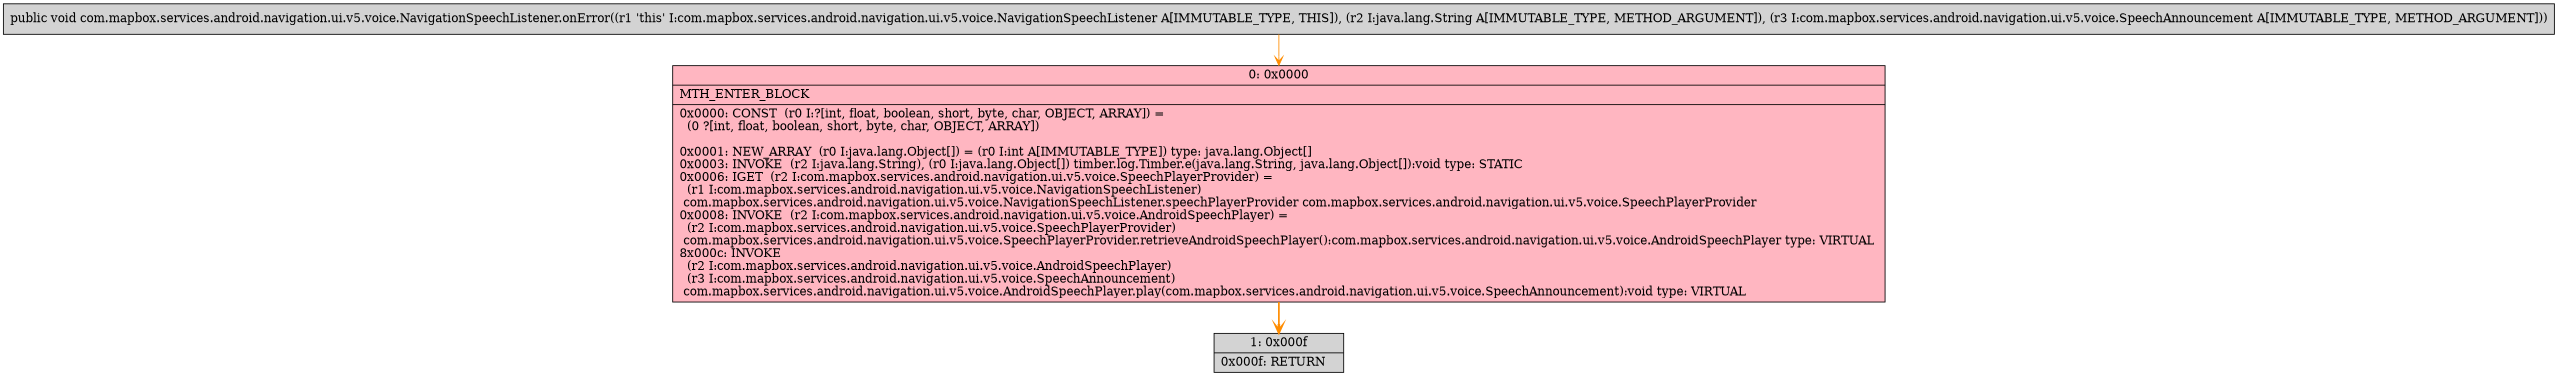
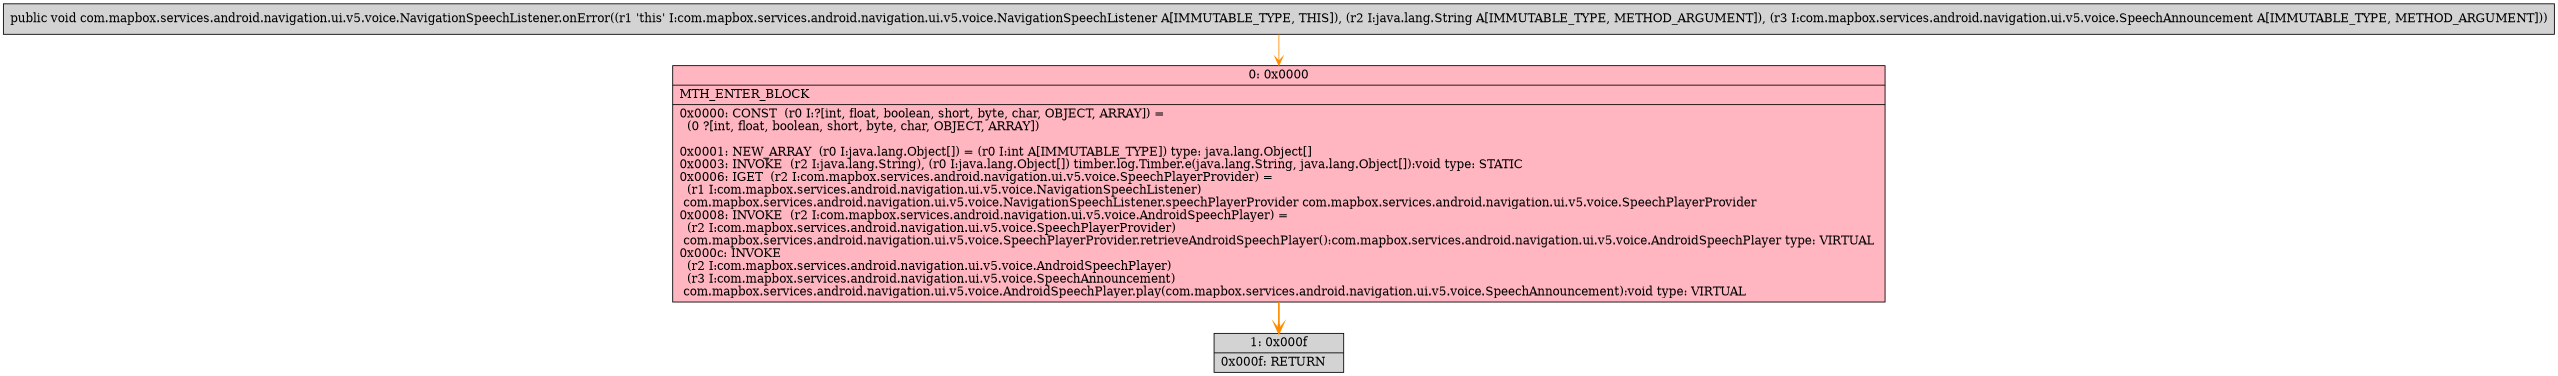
(735, 254) -> (735, 254)
